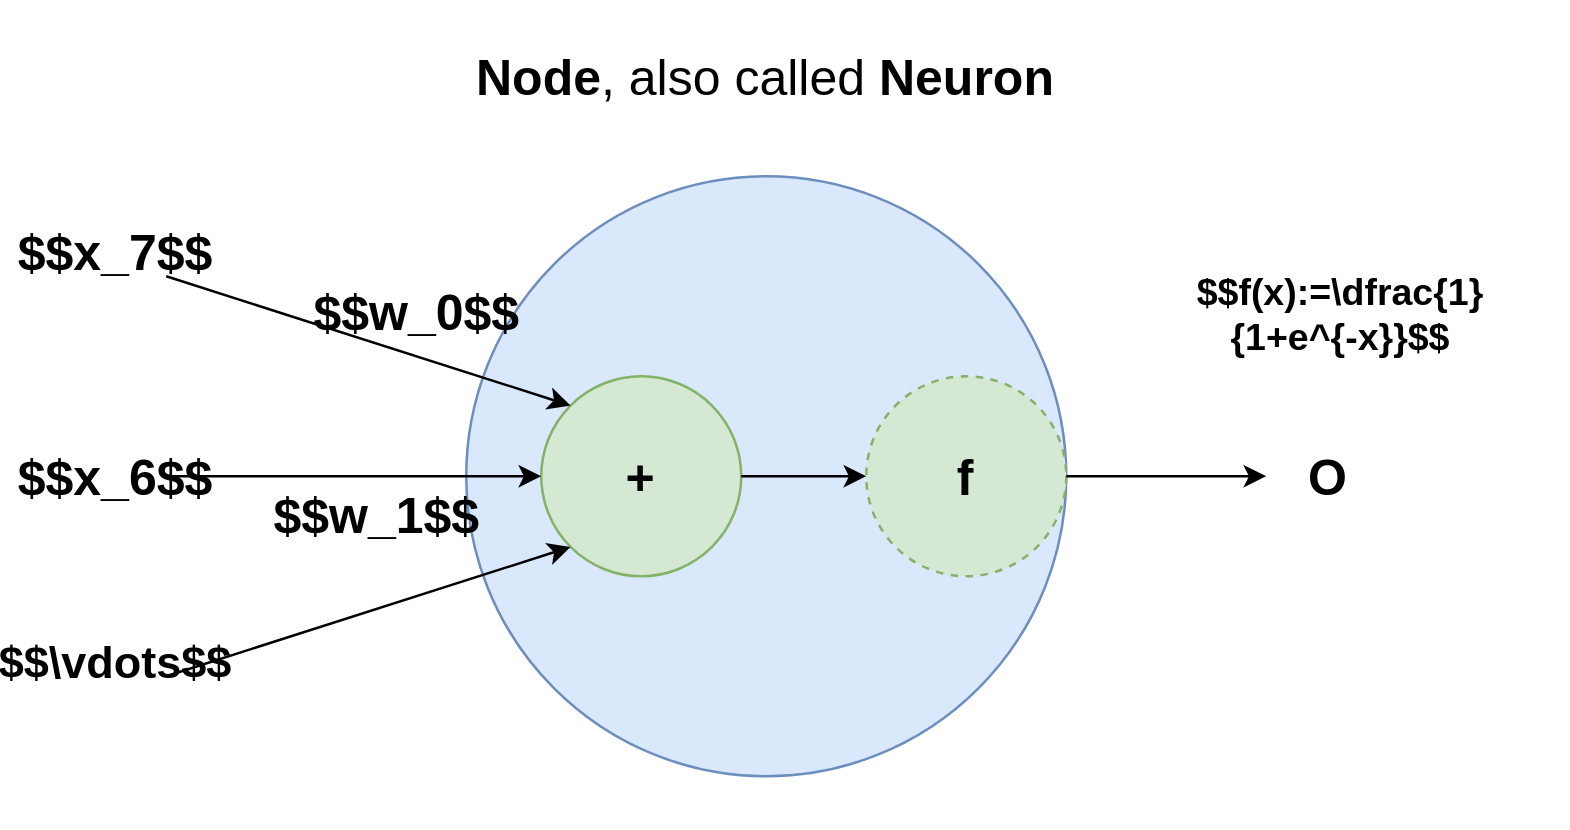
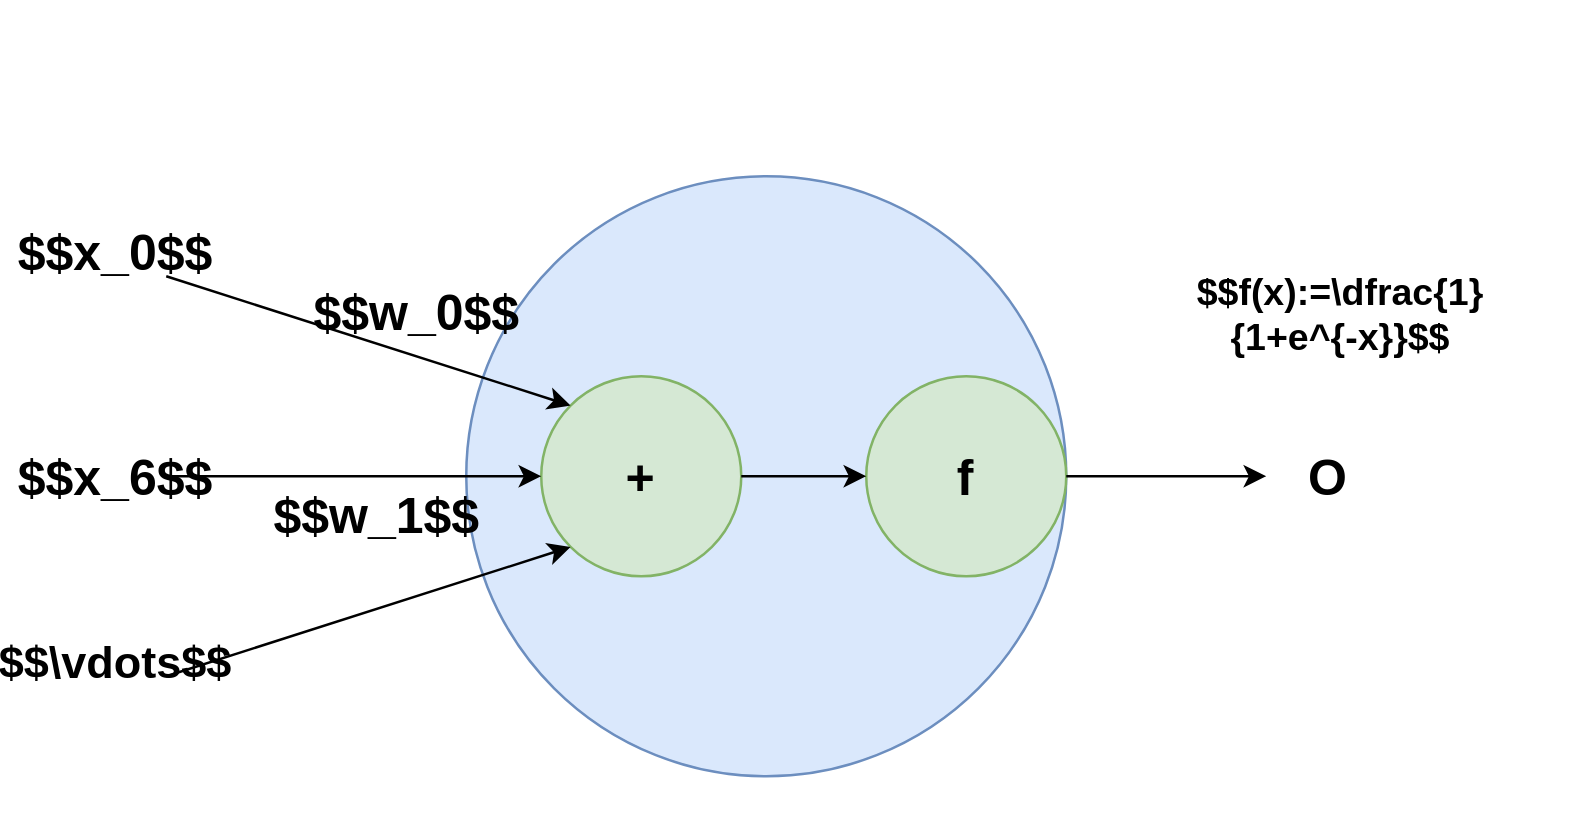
(766, 76) -> none
(116, 251) -> (116, 251)
(966, 476) -> (966, 476)
